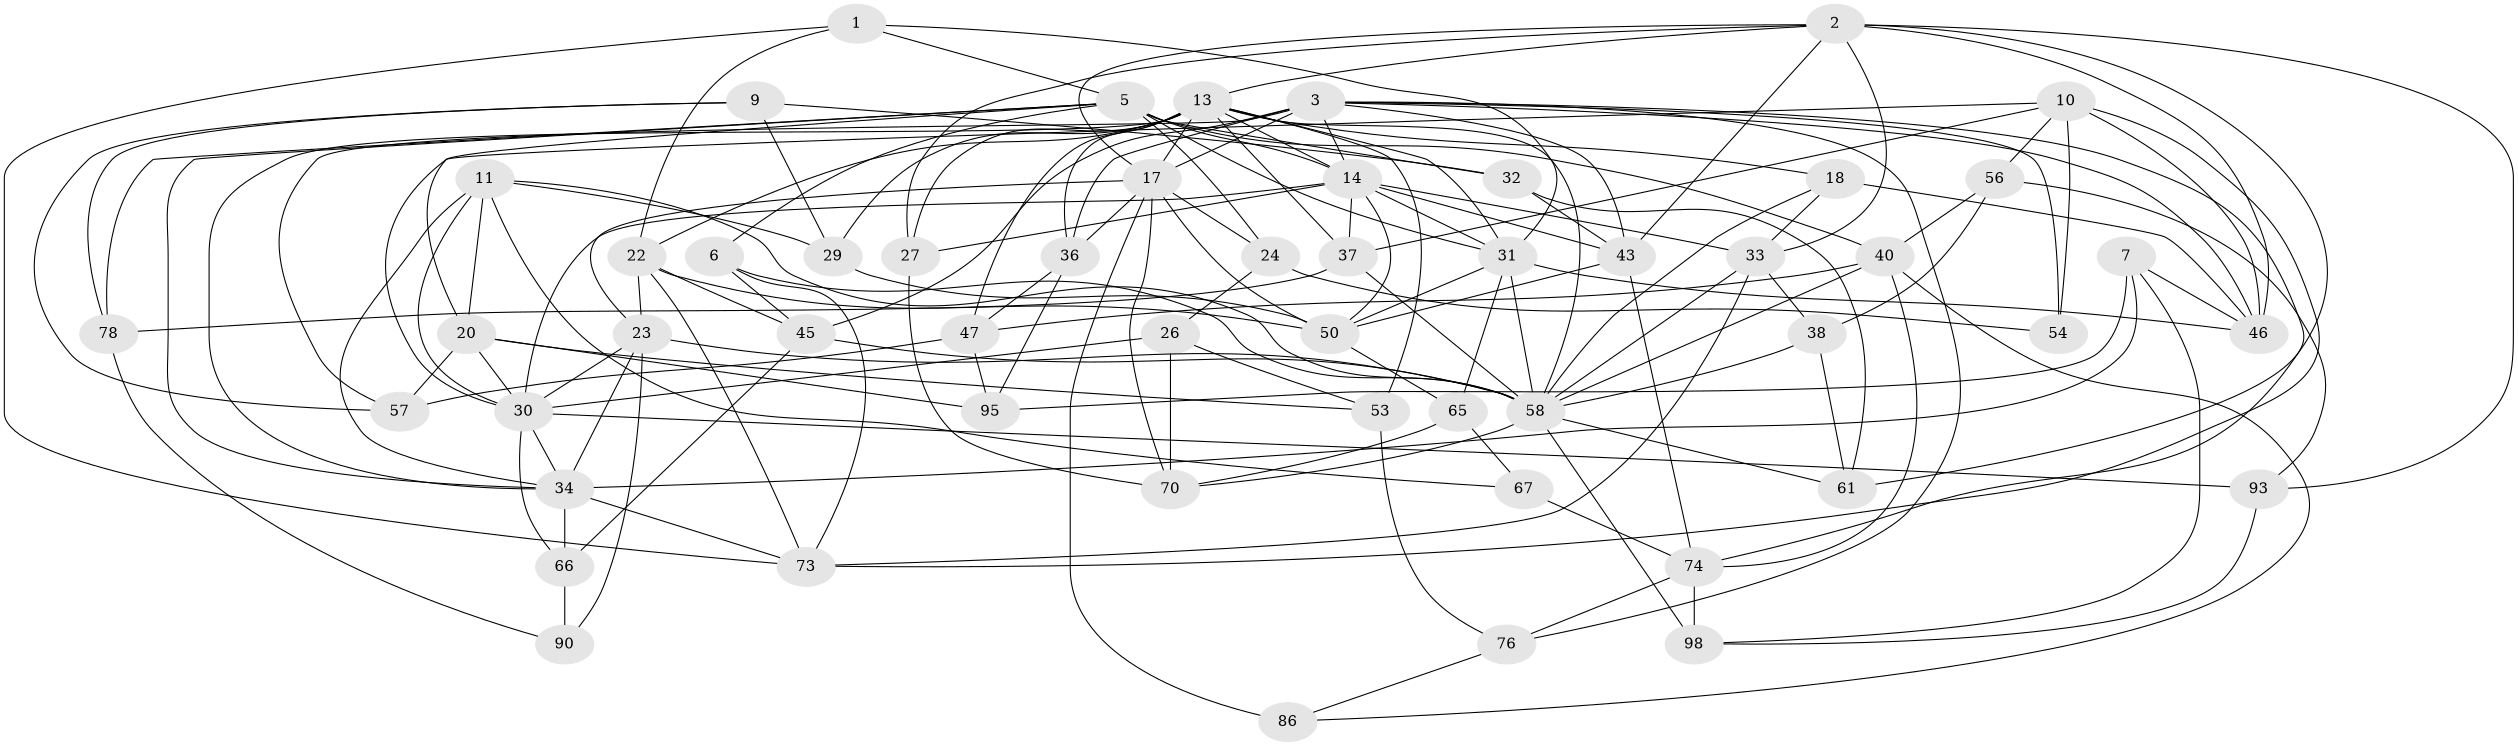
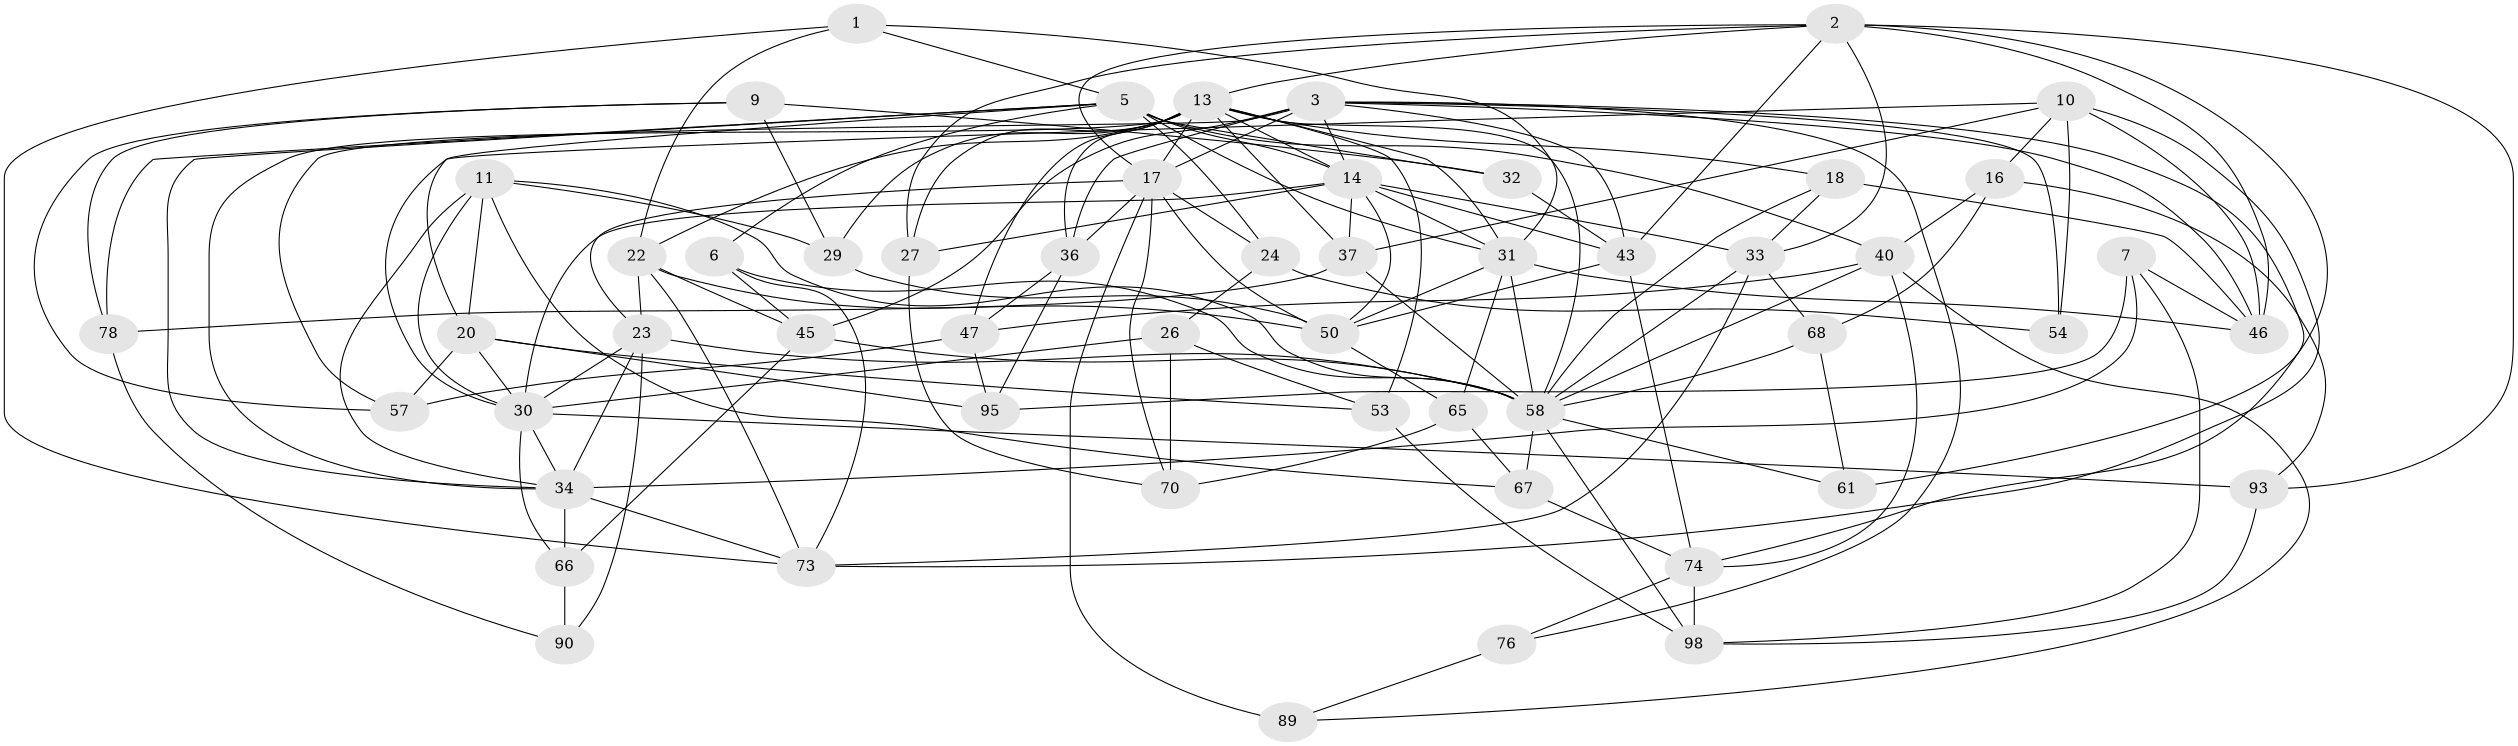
(1995, 179) -> (1995, 179)
(1790, 235) -> none
(1817, 334) -> (1817, 334)
(1358, 464) -> (1530, 447)
(1401, 543) -> (1527, 539)
(1288, 722) -> (1288, 722)
